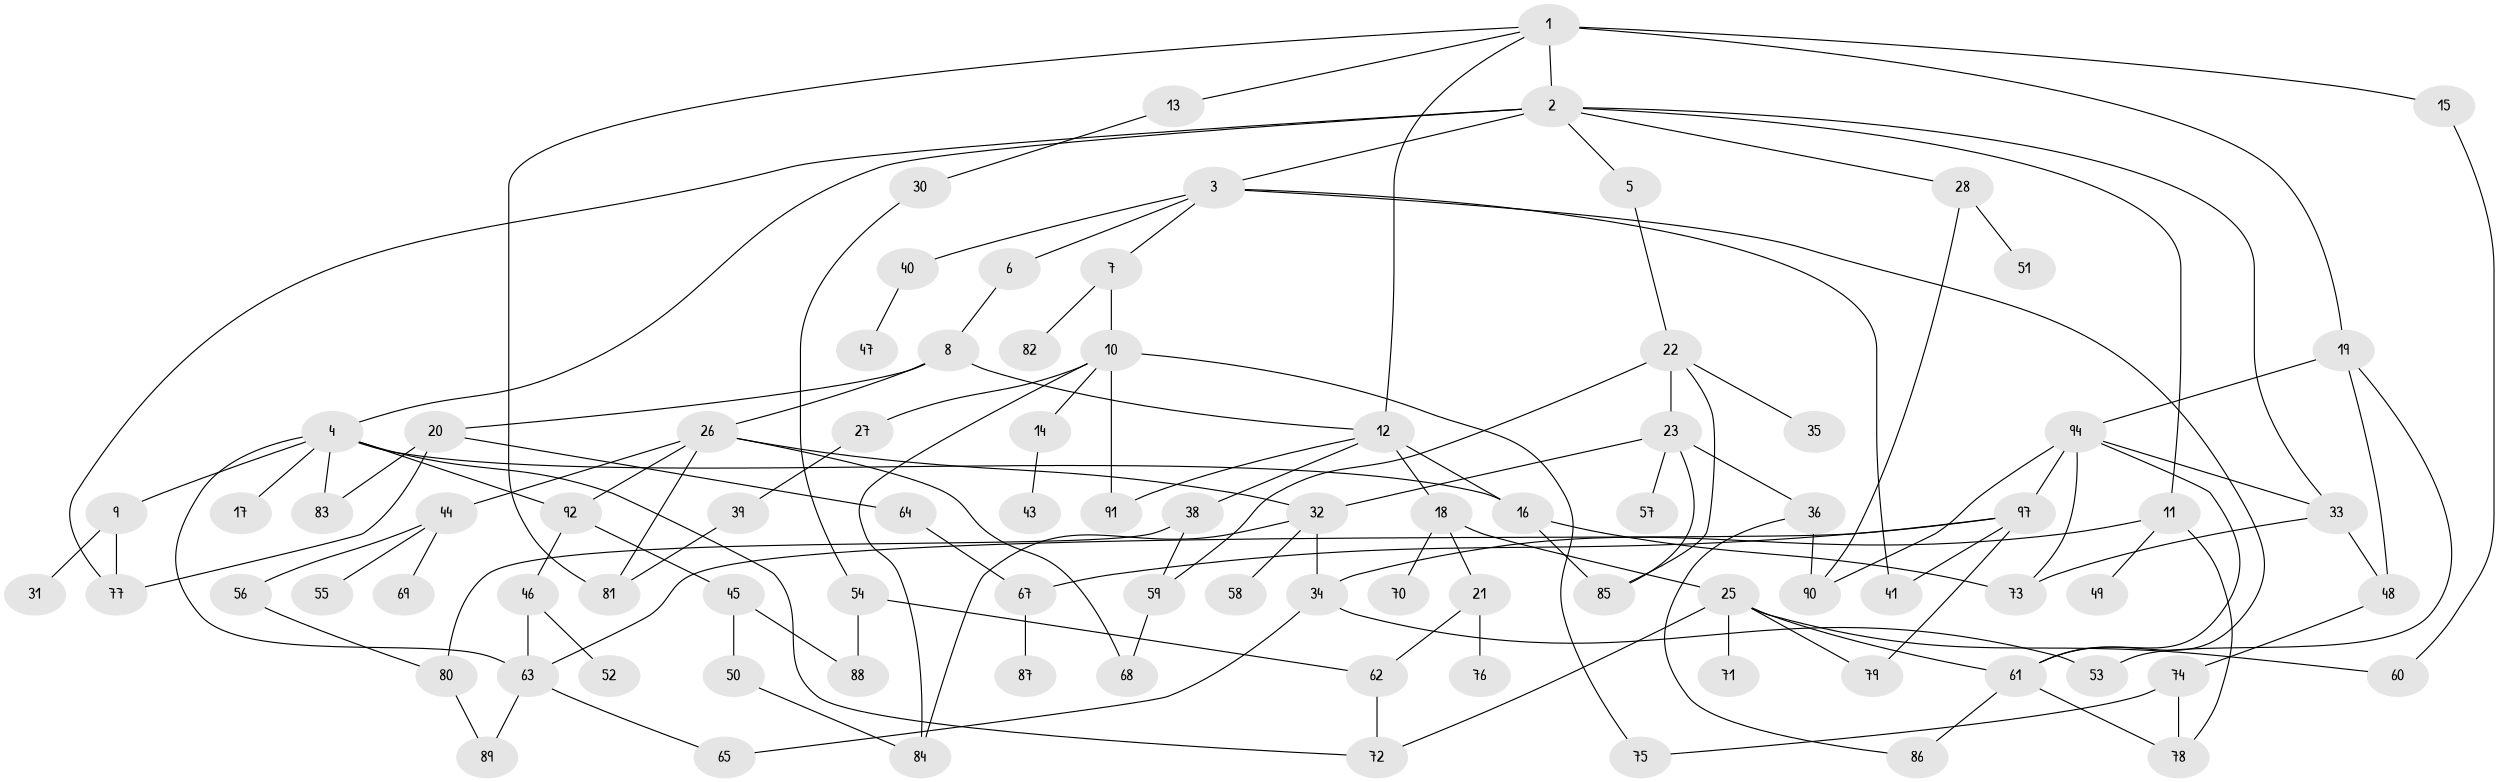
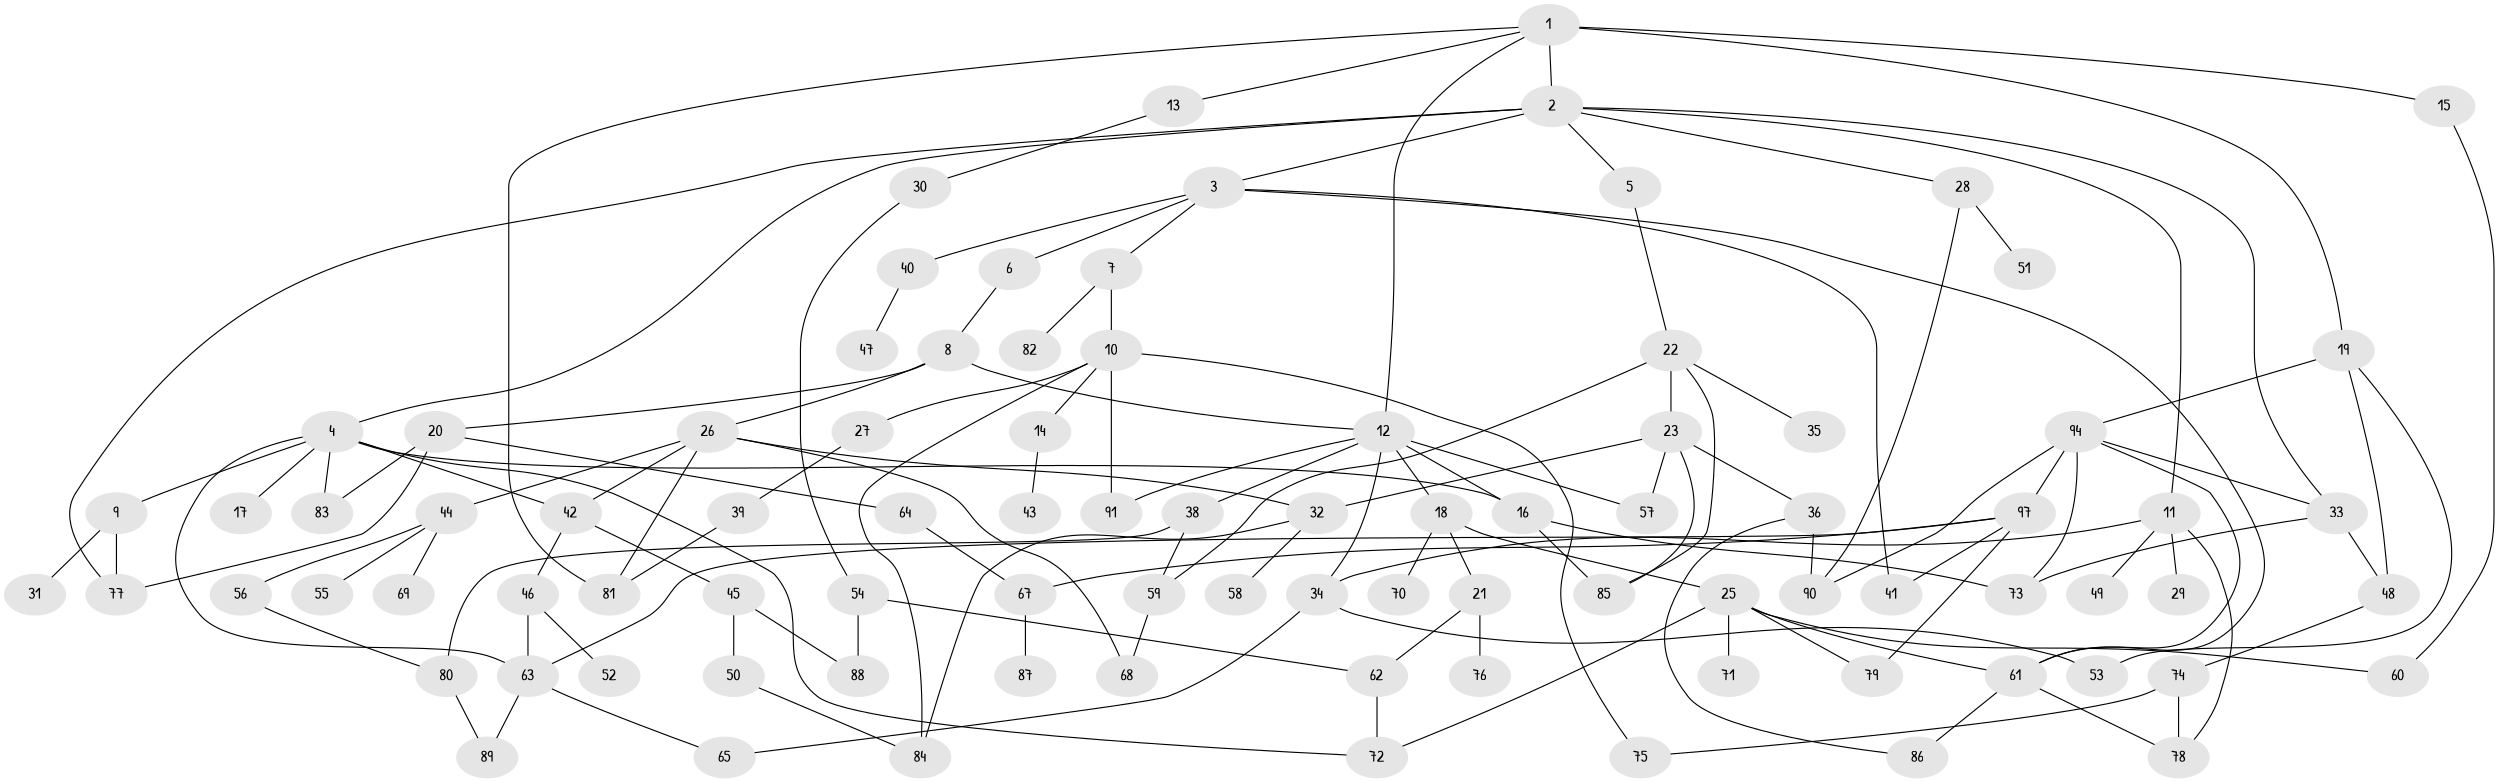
none -> (1521, 474)
(571, 513) -> (571, 513)
(1317, 561) -> (1364, 518)
none -> (2179, 595)
